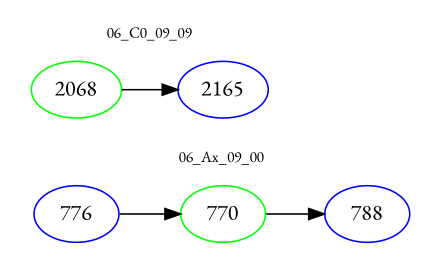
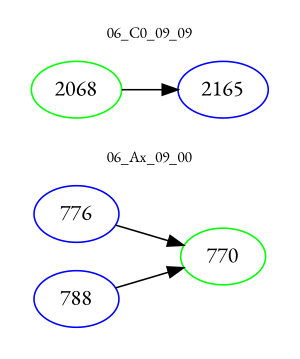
(287, 214) -> (142, 280)
